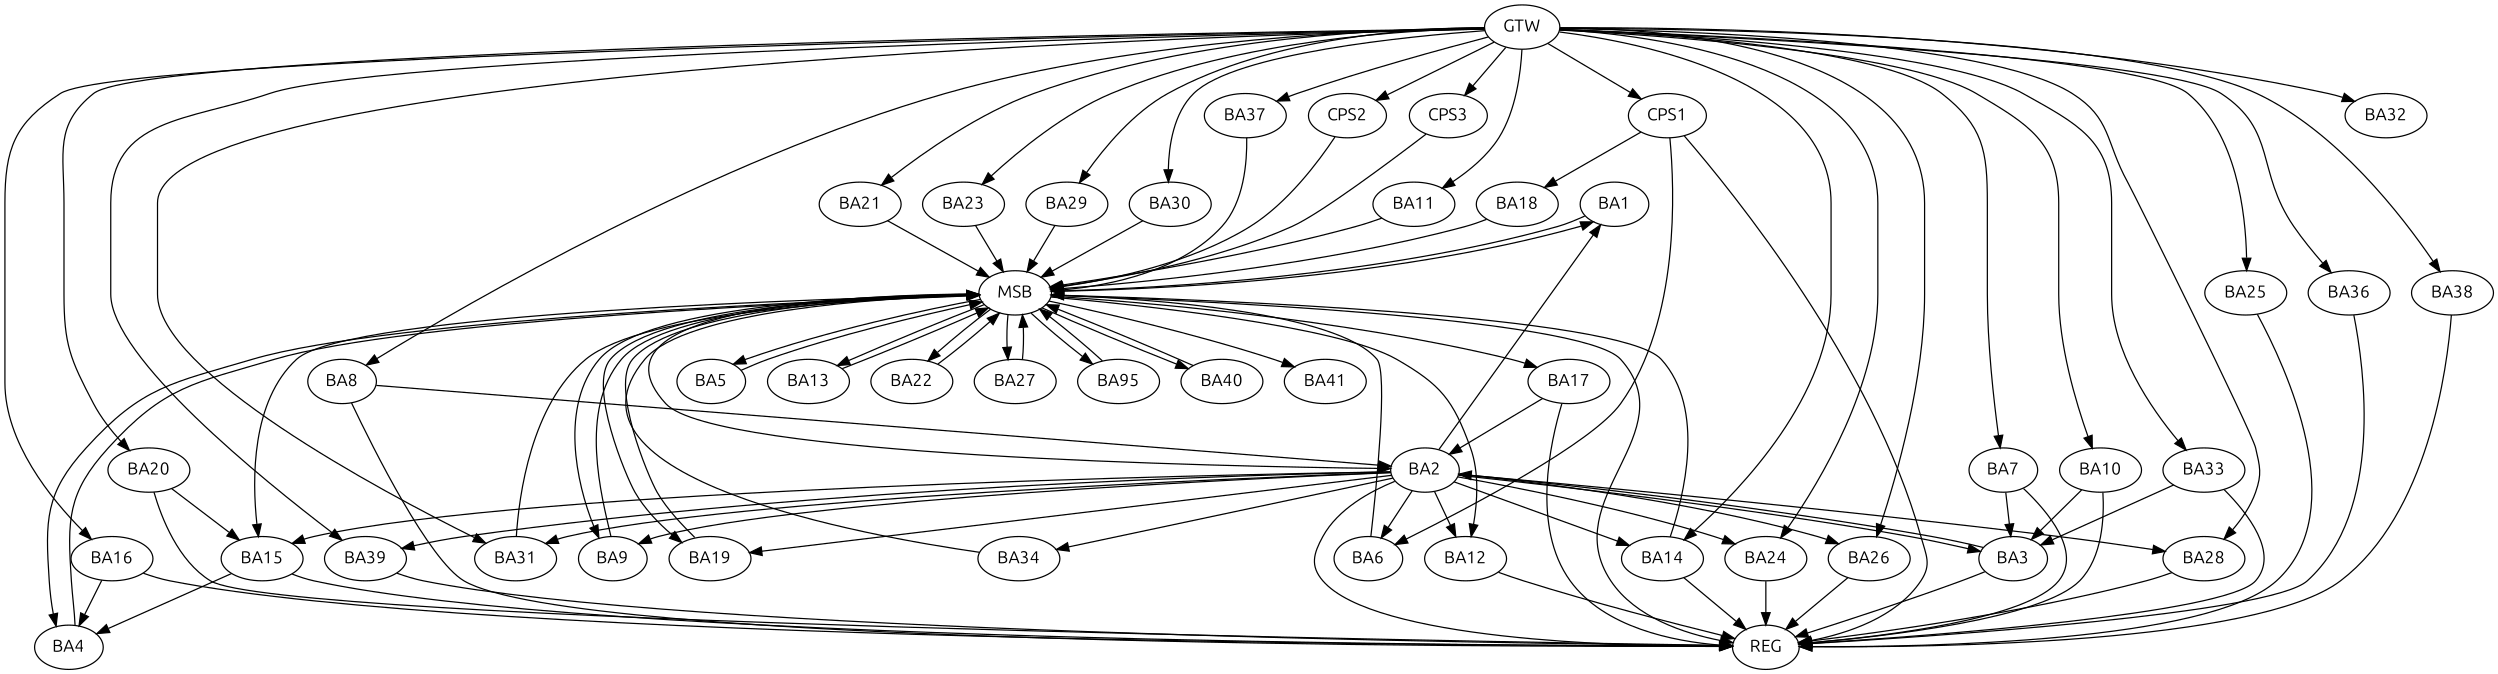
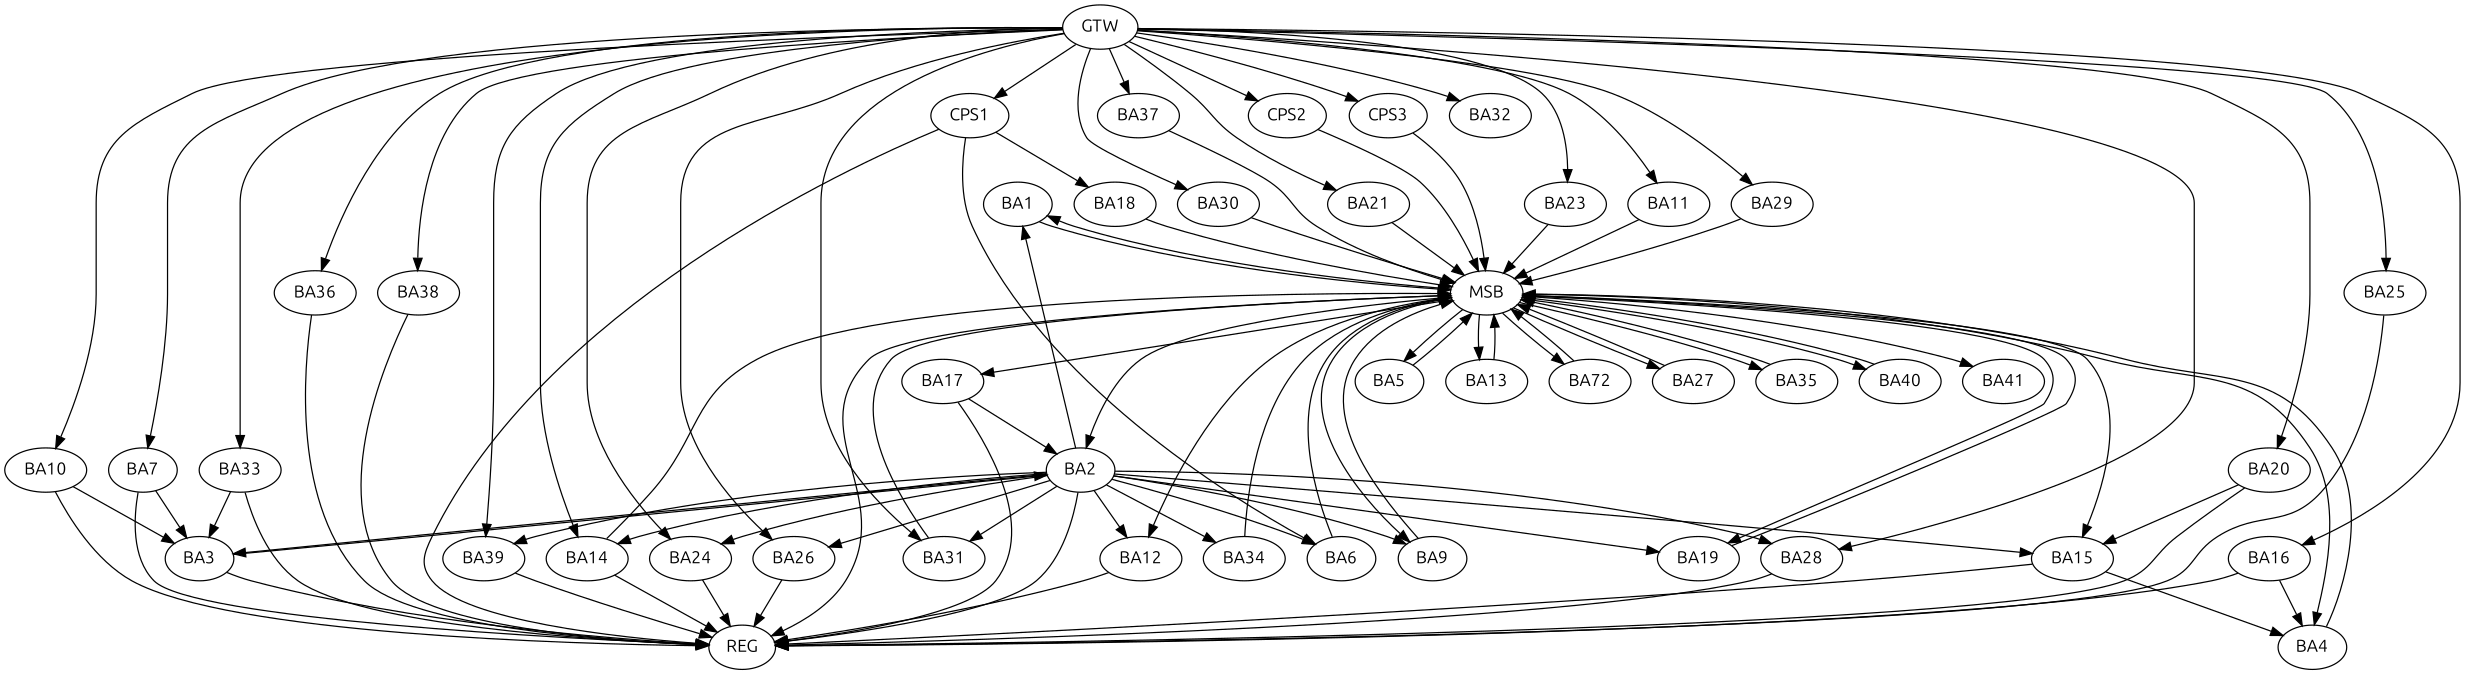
(342, 381) -> none
(912, 381) -> (1590, 381)
(1119, 381) -> (1797, 381)
